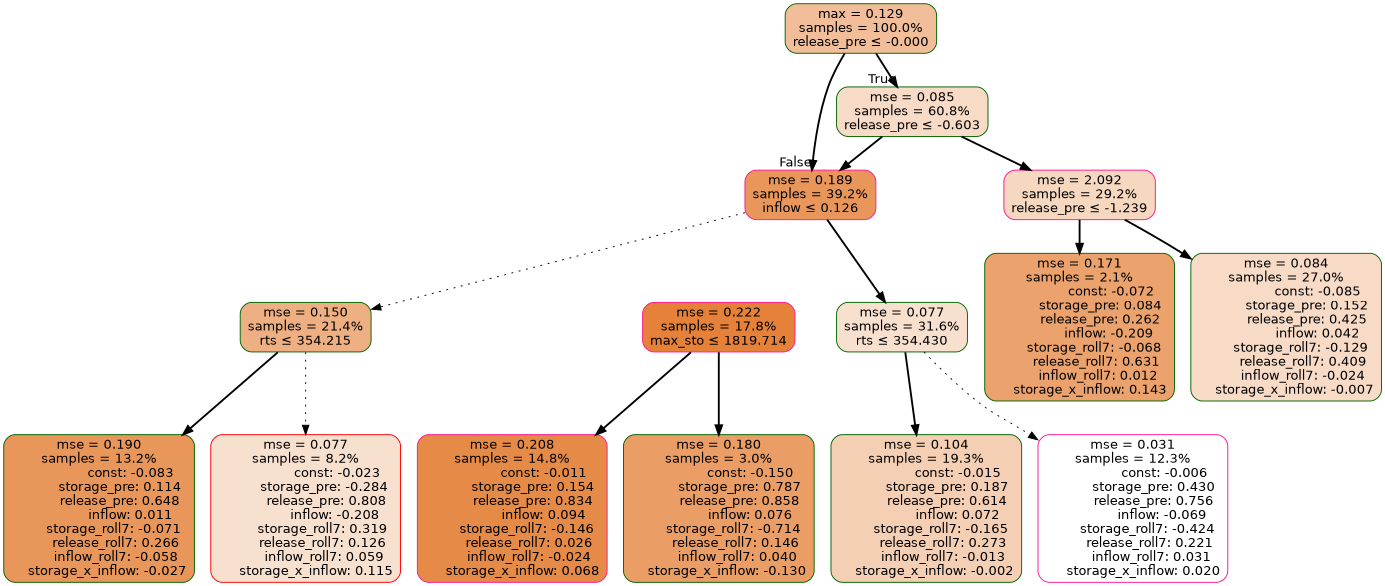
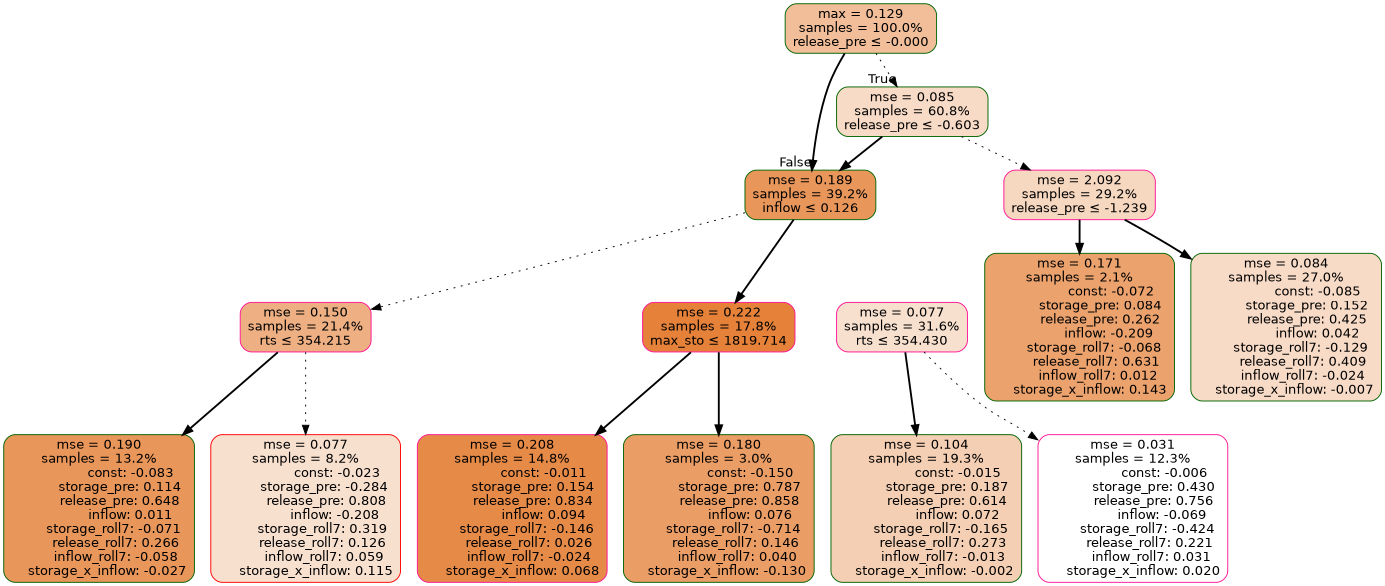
(884, 66) -> (884, 66)
(992, 151) -> (992, 151)
(810, 195) -> (810, 195)
(853, 257) -> (767, 257)
(306, 327) -> (306, 327)
(902, 327) -> (902, 327)
